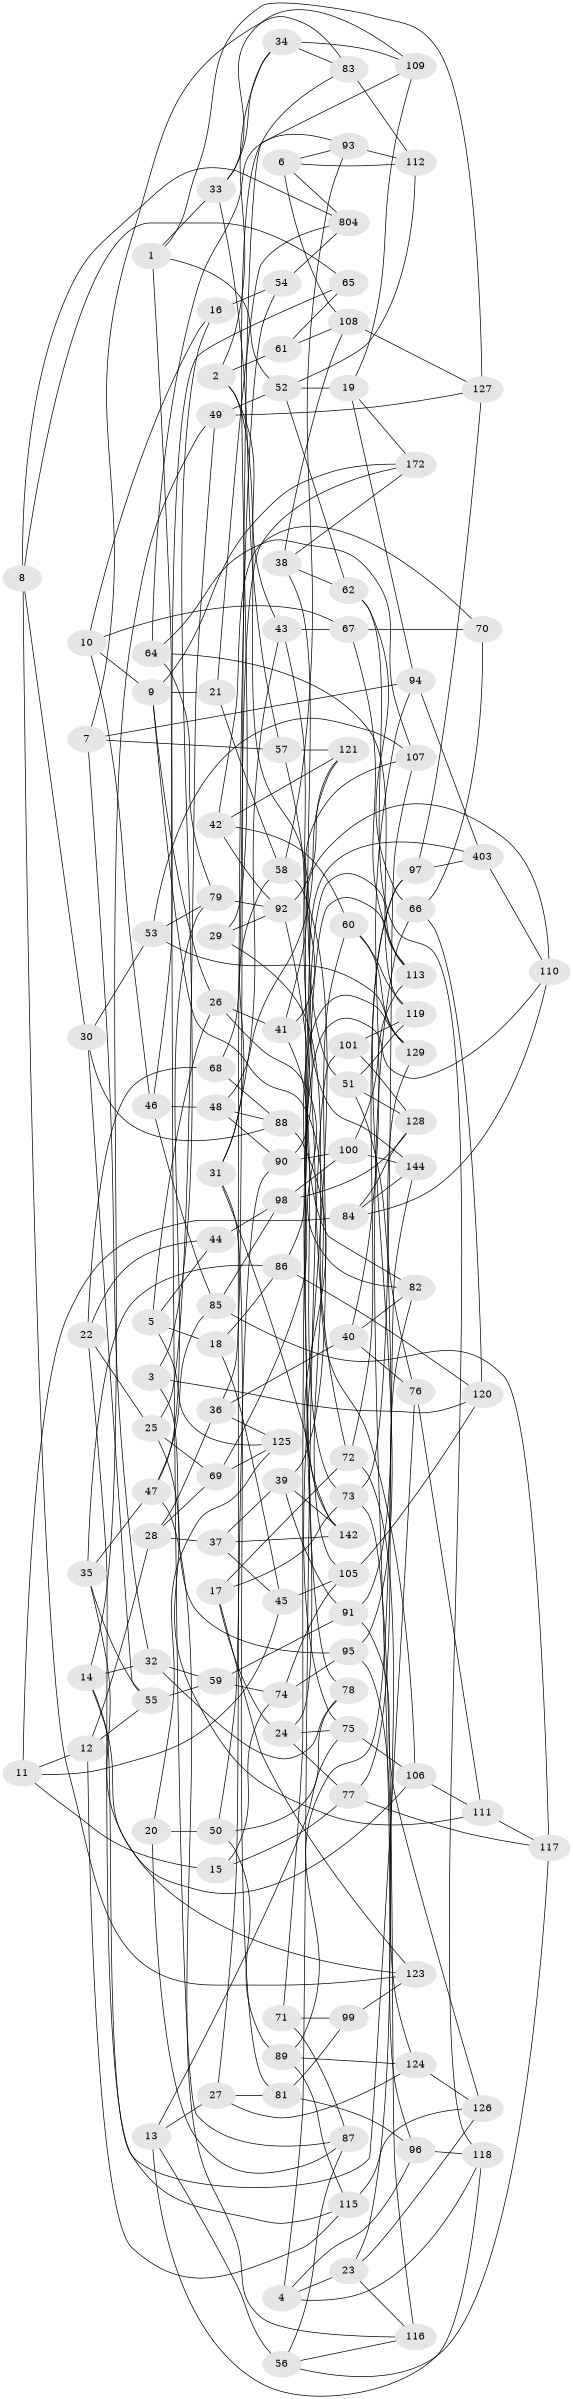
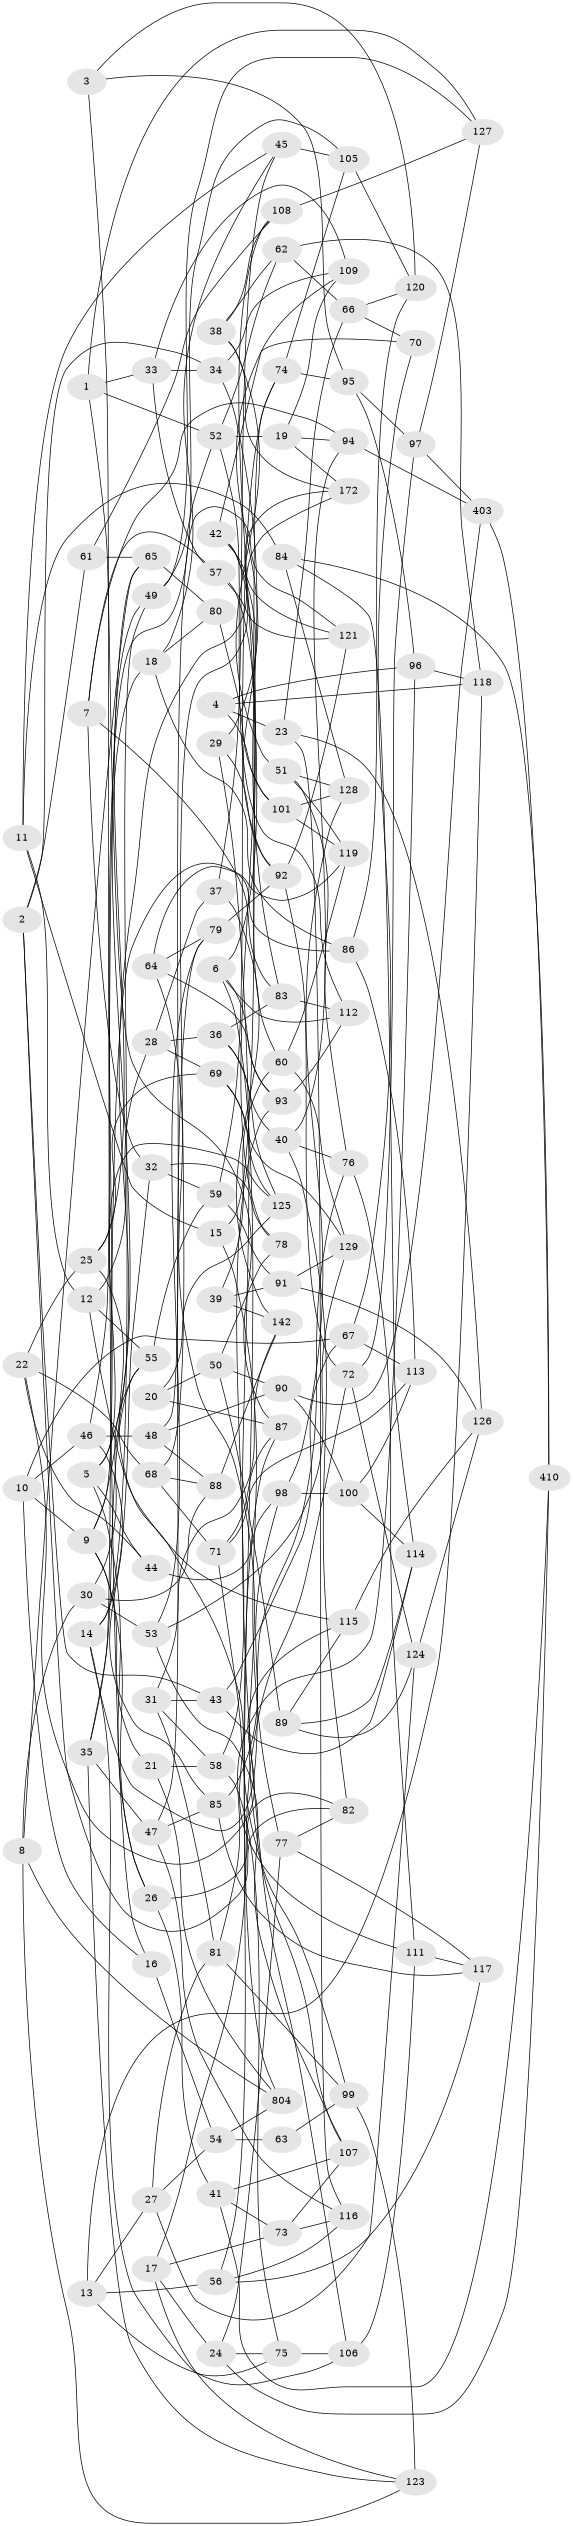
none -> (216, 612)
(550, 972) -> (550, 1478)
(416, 1167) -> (416, 1555)
(249, 1512) -> none
none -> (184, 1514)
none -> (282, 2140)
